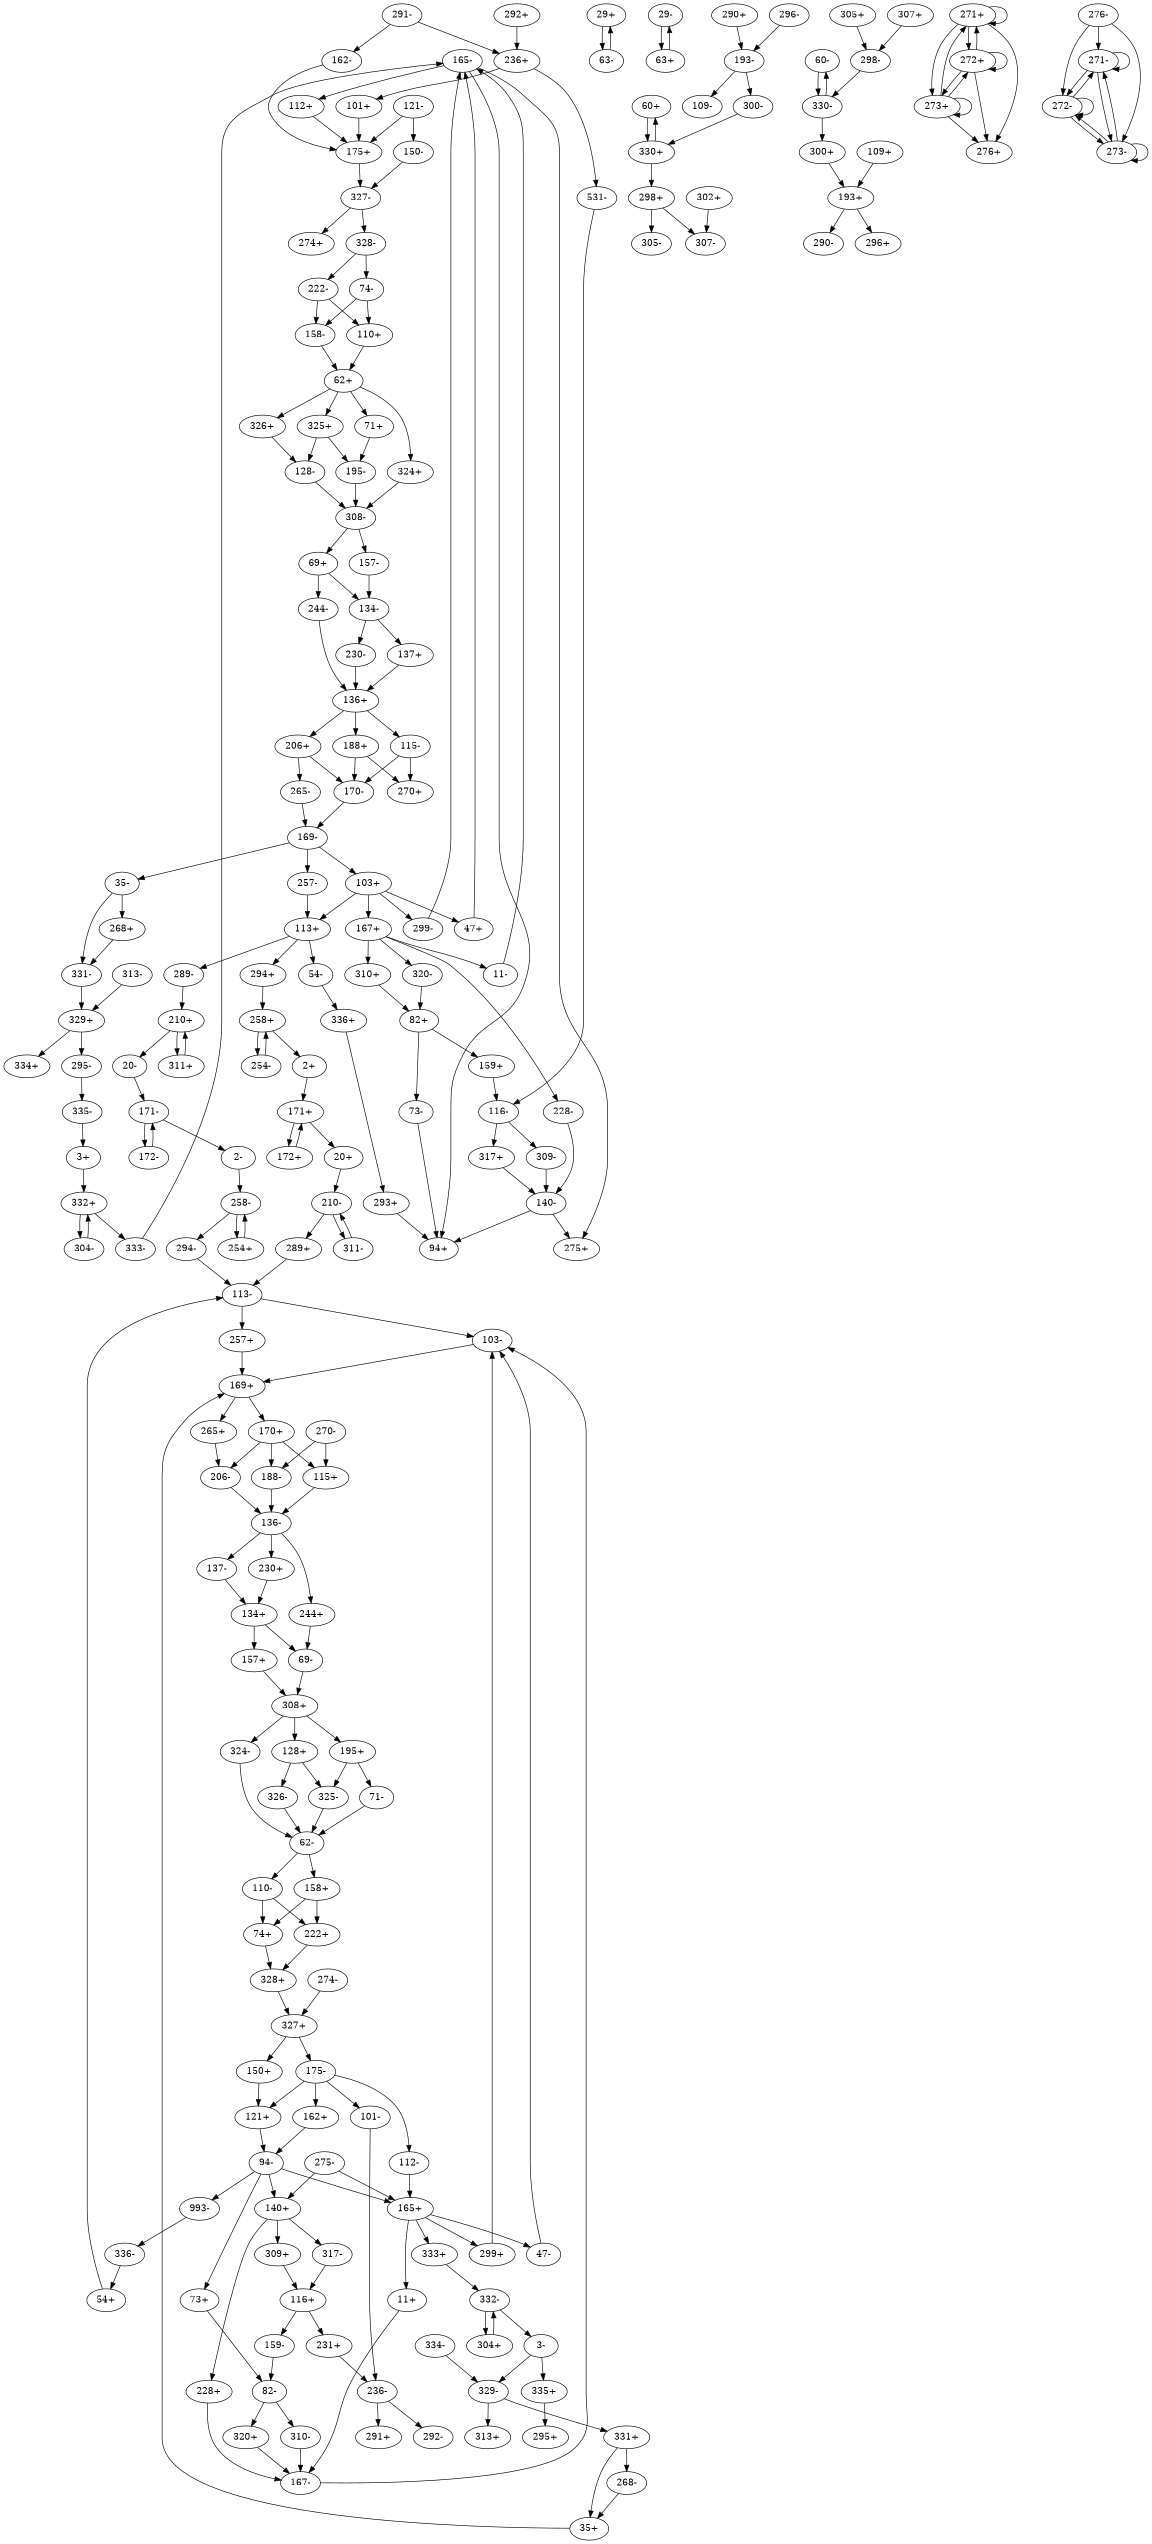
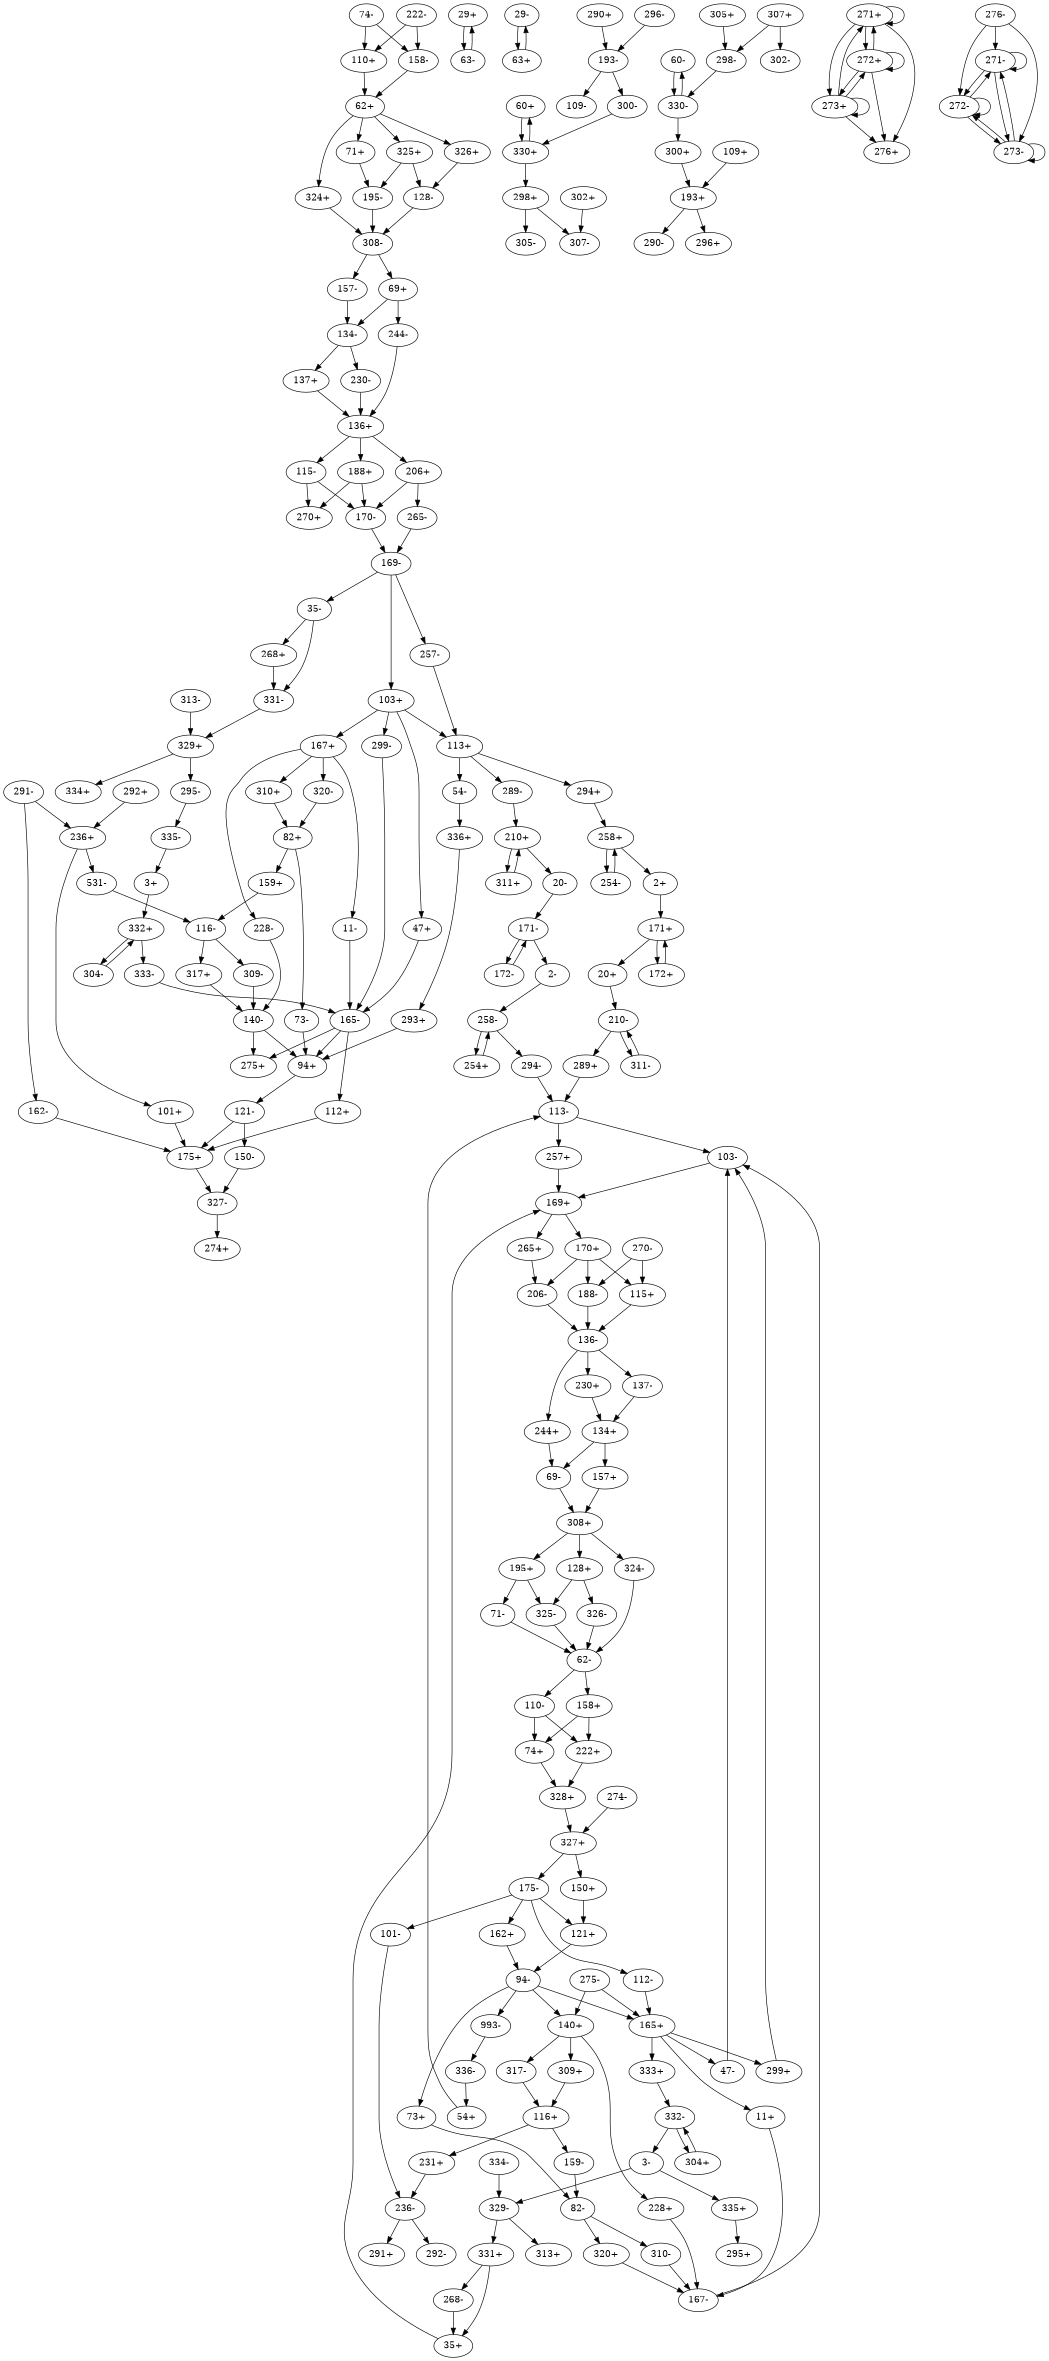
none -> (780, 61)
(366, 244) -> none
none -> (279, 1087)
